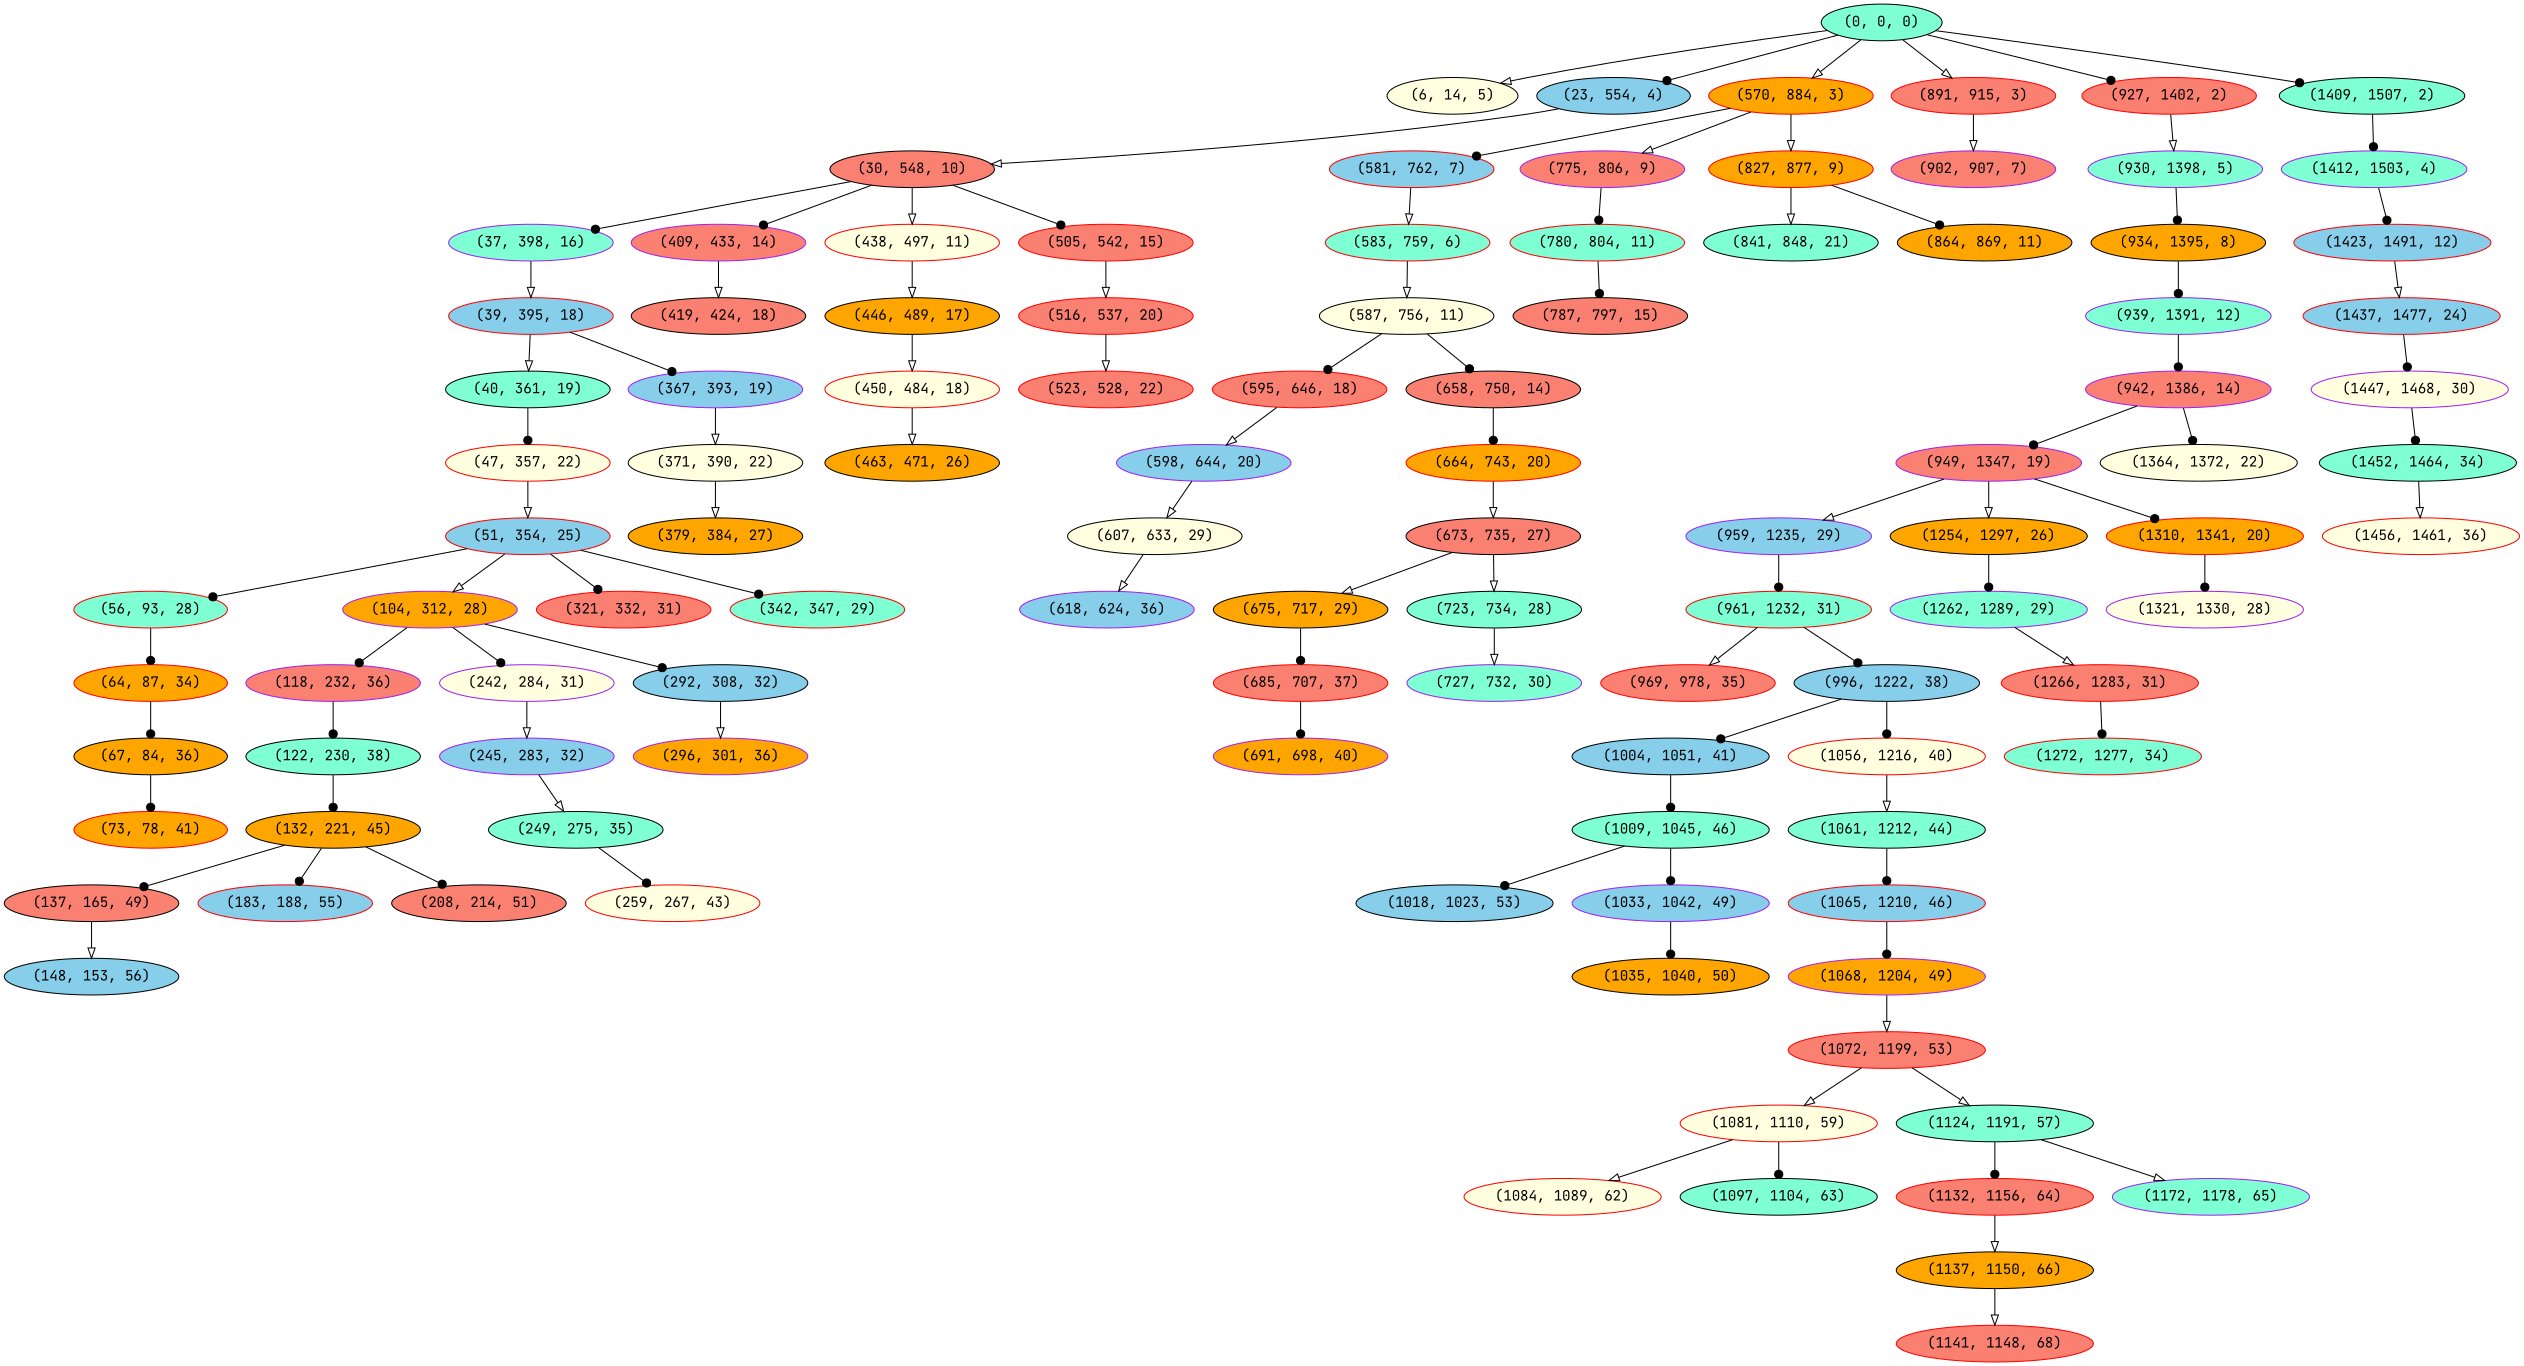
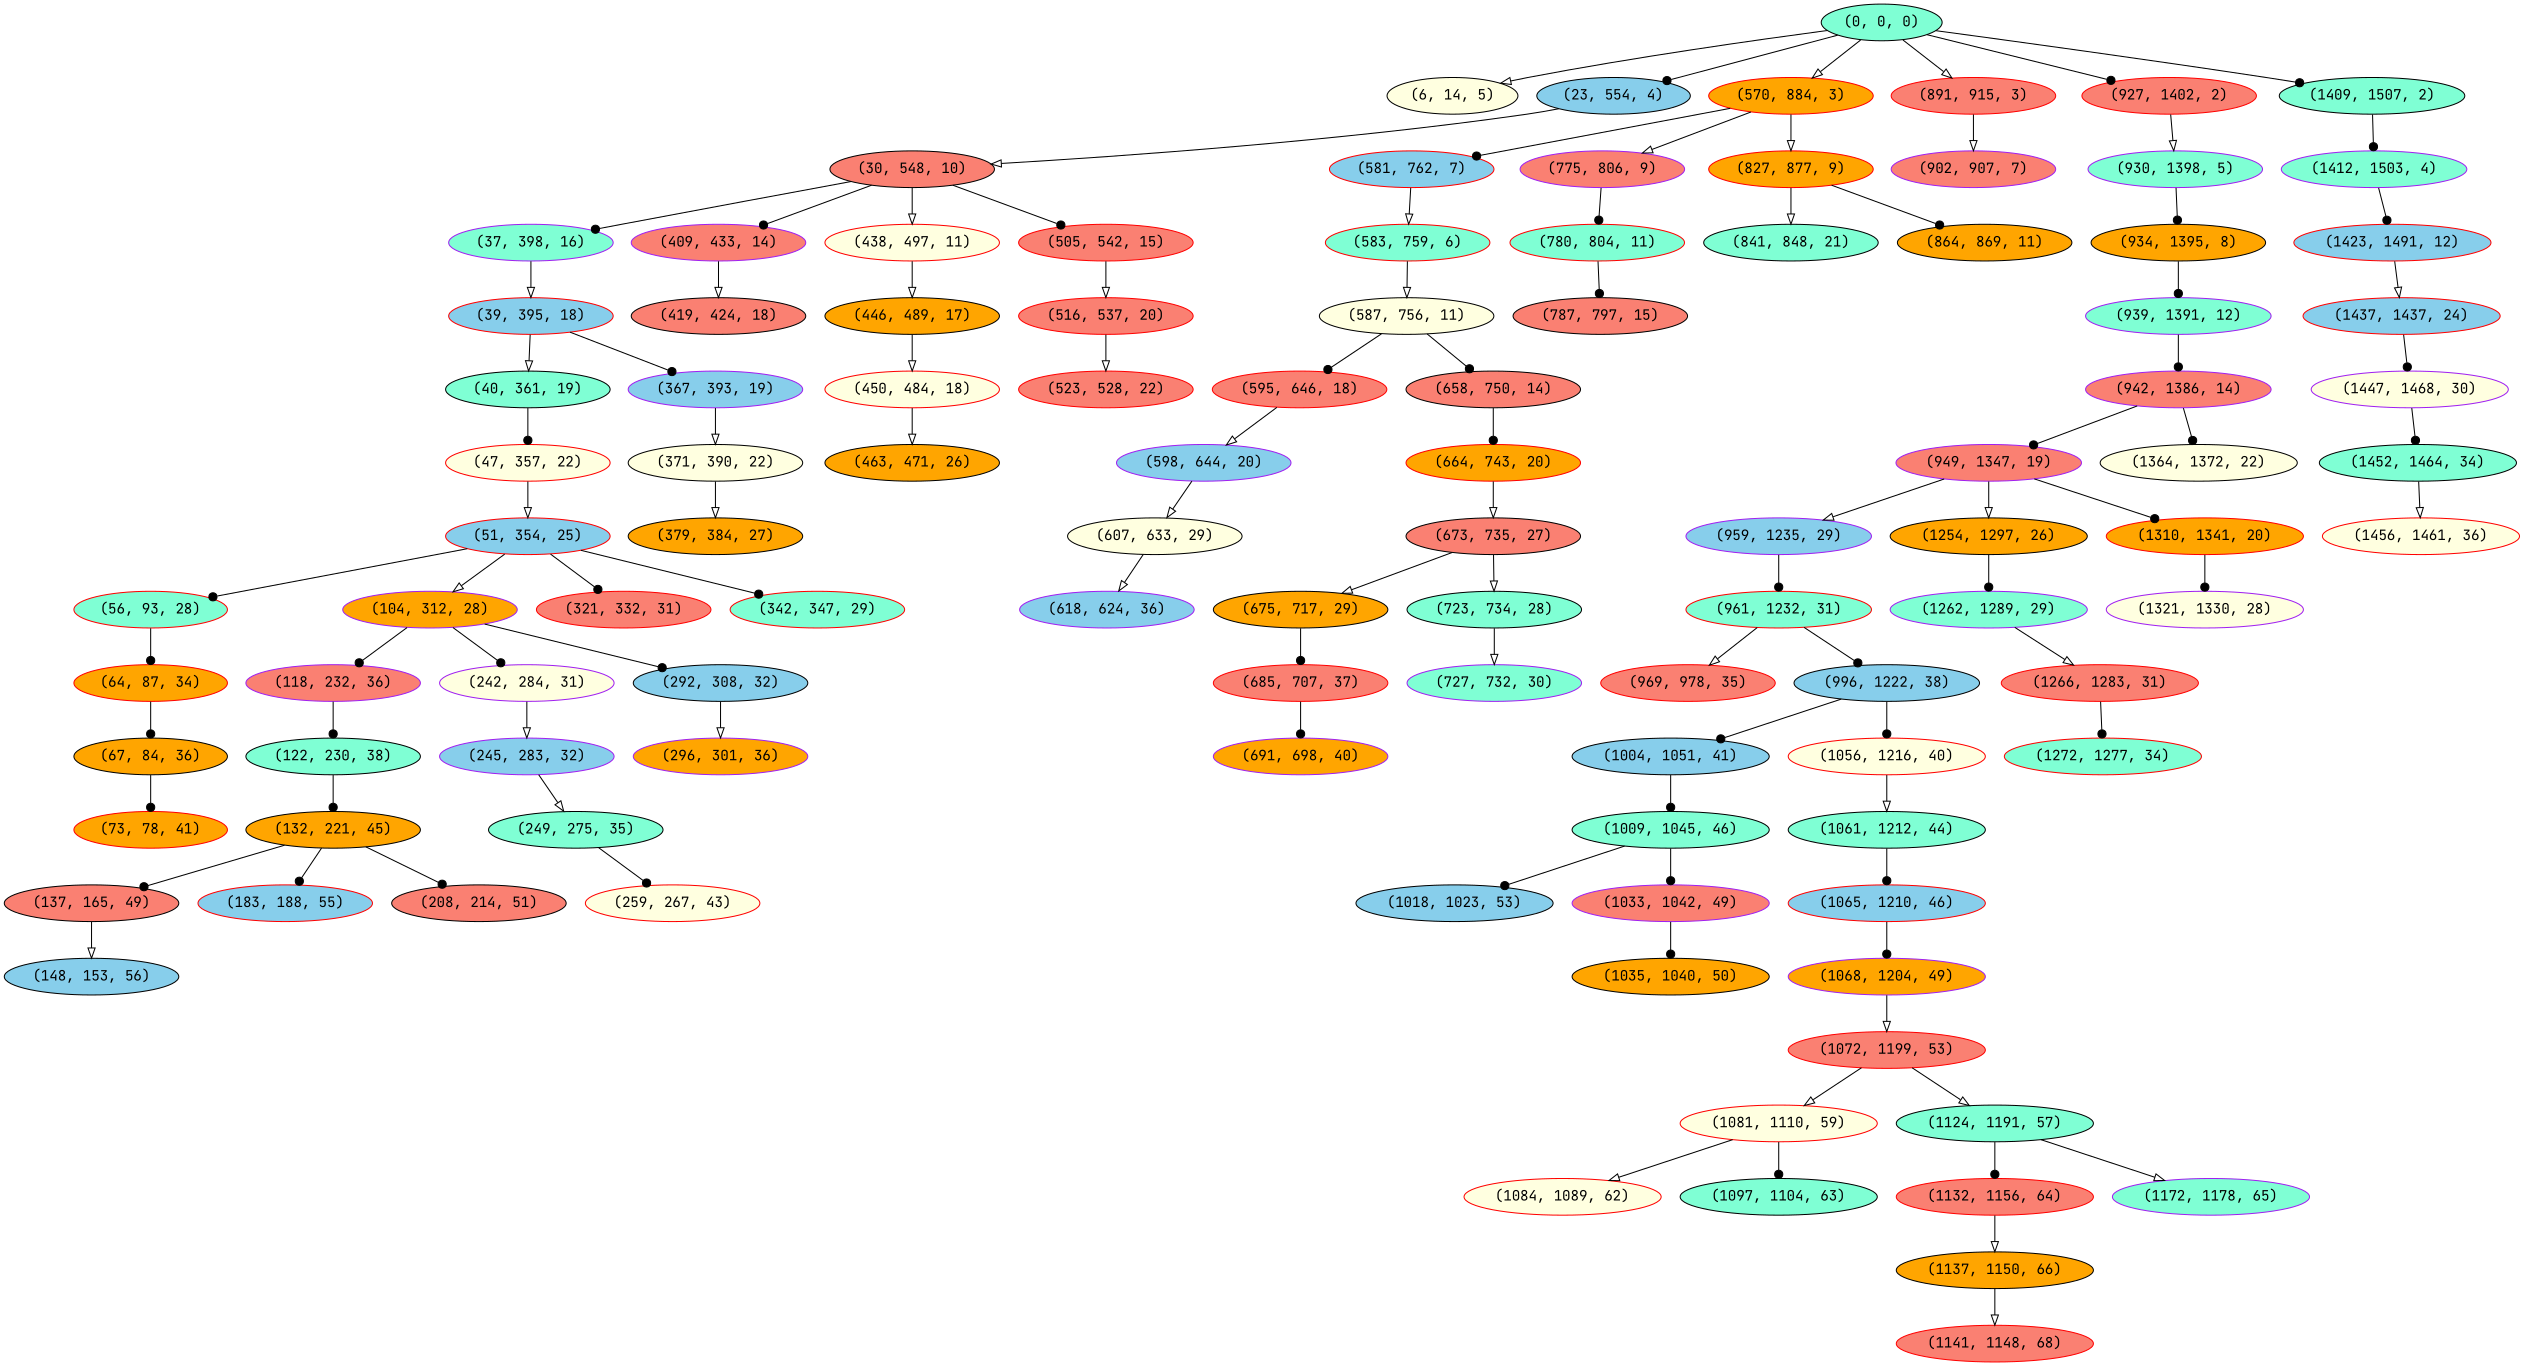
(2402, 316) -> (2402, 316)
(1671, 903) -> (1671, 903)
